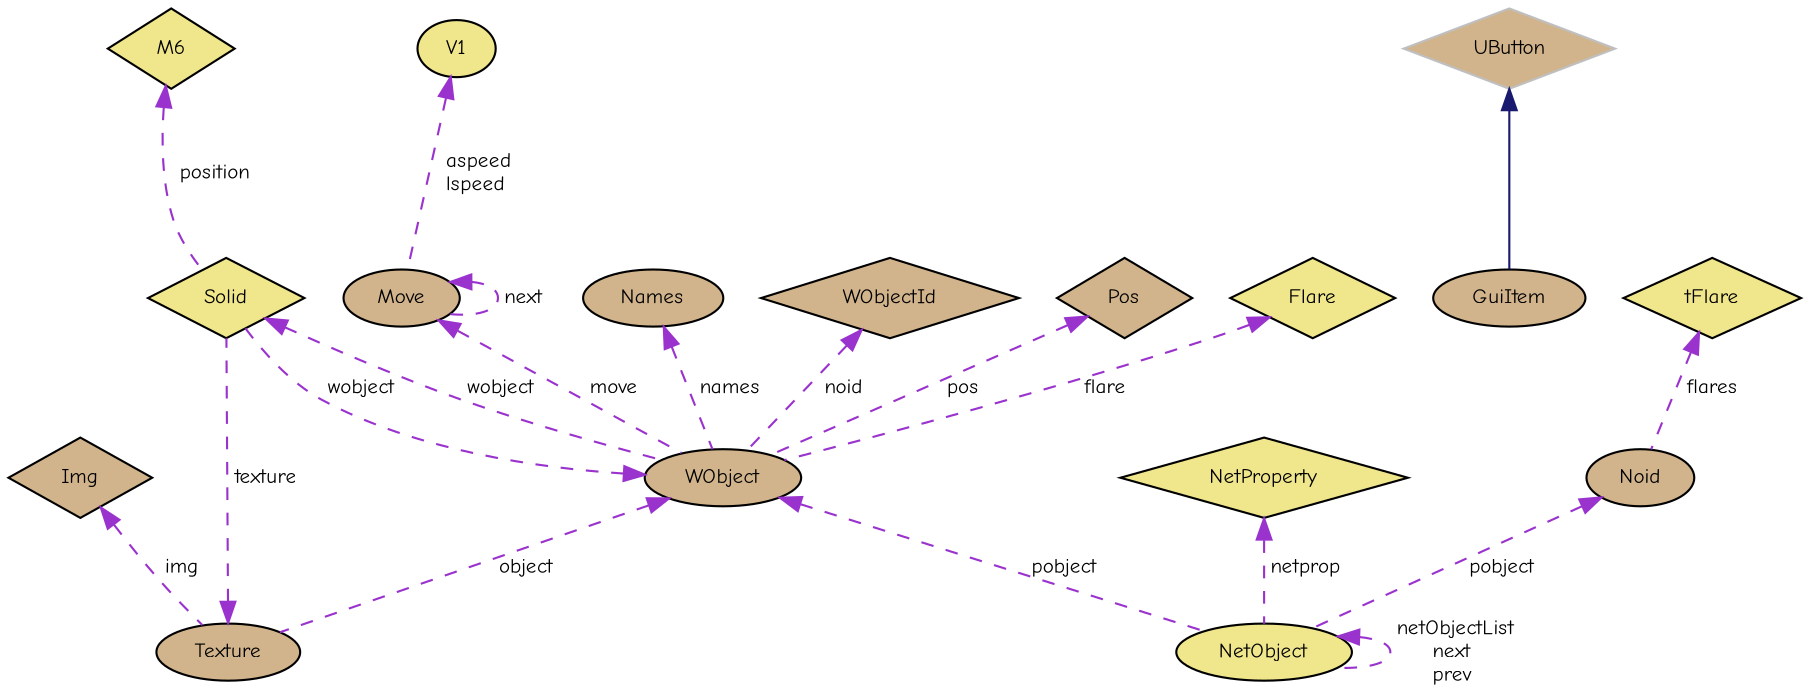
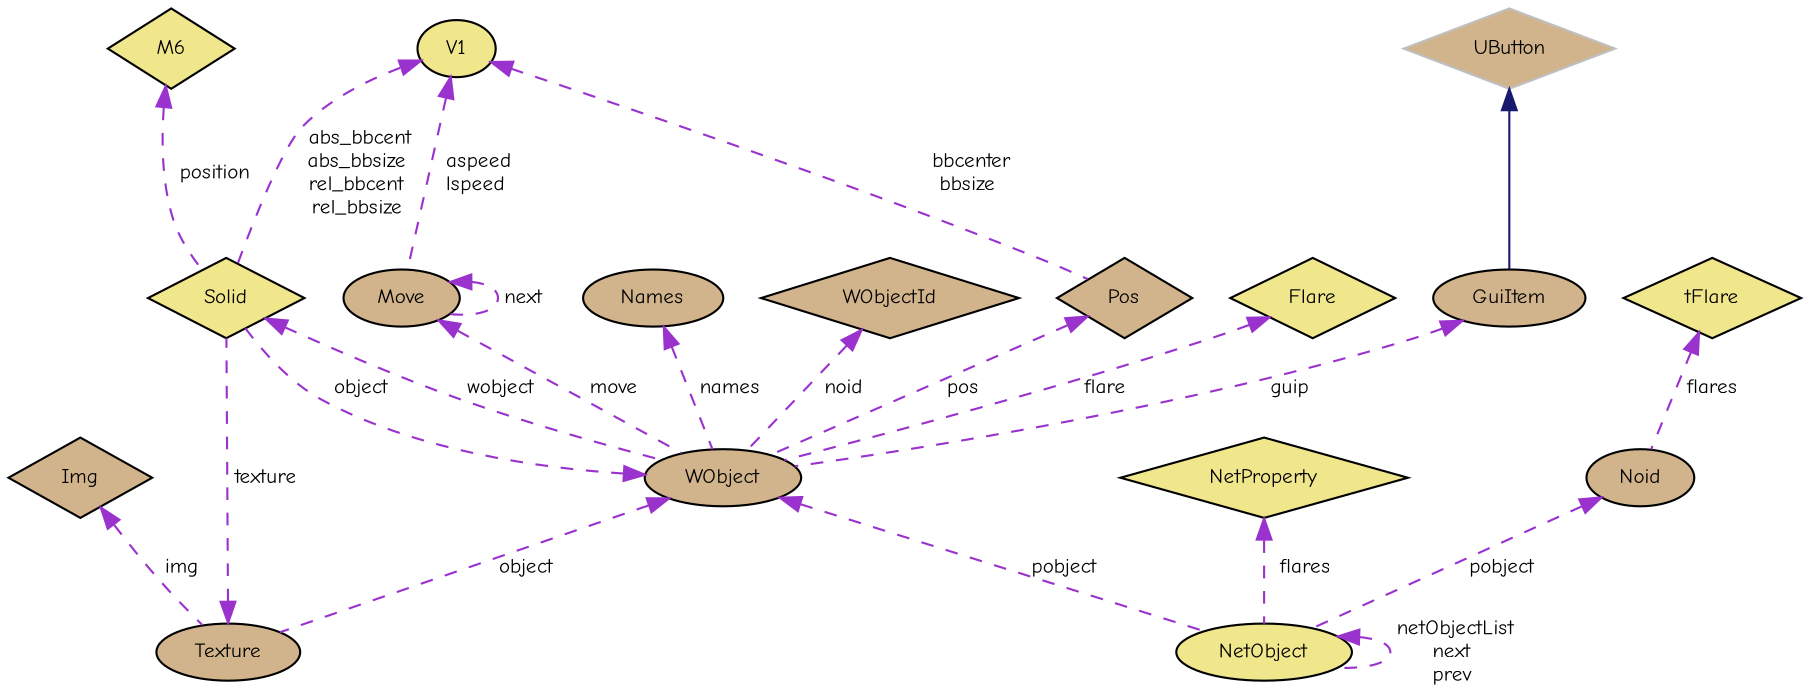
none -> (292, 142)
none -> (801, 169)
(358, 388) -> (358, 388)
none -> (1122, 411)
(1303, 568) -> (1303, 568)
